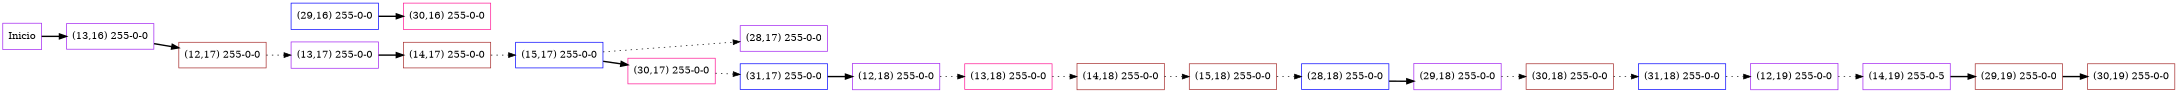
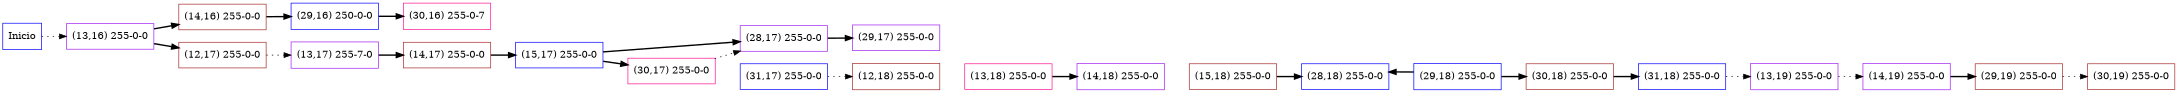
(335, 16) -> (335, 16)
(447, 16) -> (447, 16)
none -> (222, 17)
(22, 36) -> (22, 36)
(50, 36) -> (50, 36)
none -> (896, 38)
(668, 47) -> (668, 47)
(335, 55) -> (335, 55)
(500, 55) -> (500, 55)
(724, 74) -> (724, 56)
(836, 77) -> (836, 77)
(896, 77) -> (896, 77)
(949, 77) -> none
(1061, 77) -> (1061, 77)
(1121, 77) -> (1121, 77)
(1173, 77) -> none
(1286, 77) -> (1286, 77)
(1457, 77) -> (1457, 77)
(1510, 77) -> (1510, 77)
(1622, 77) -> (1622, 77)
(1794, 77) -> (1794, 77)
(1907, 77) -> (1907, 77)
(2072, 77) -> (2072, 77)
(1398, 81) -> (1405, 72)
